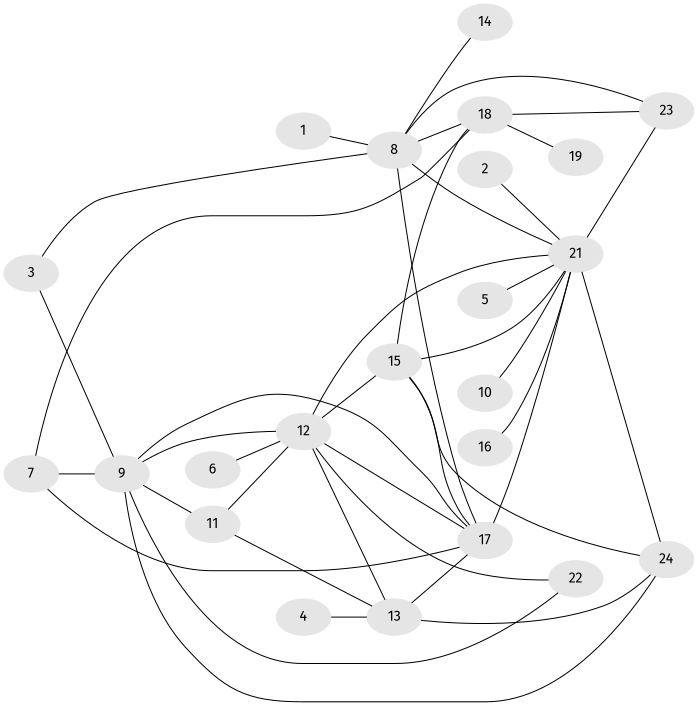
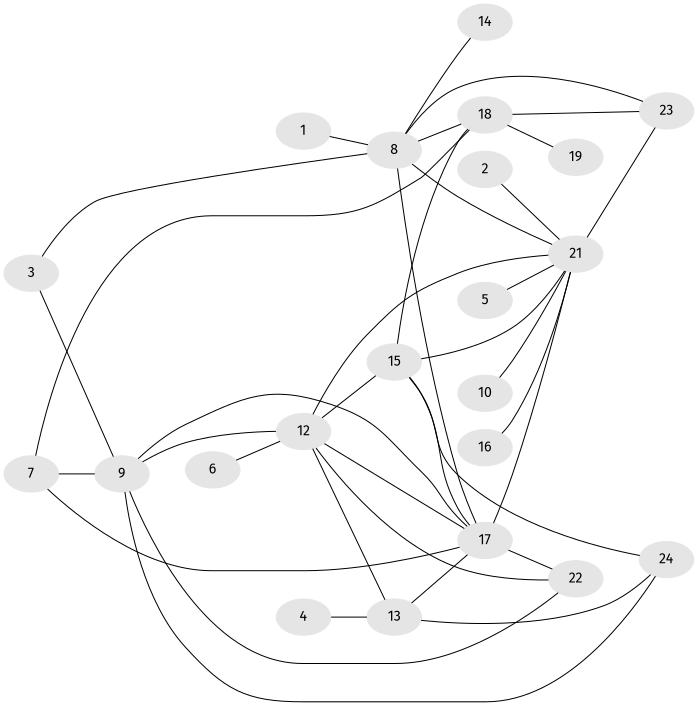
(621, 407) -> none
(213, 524) -> none
none -> (530, 560)
